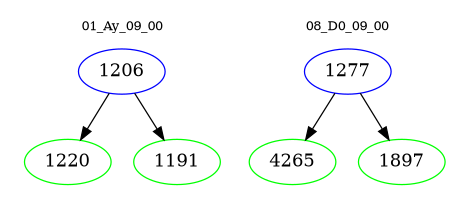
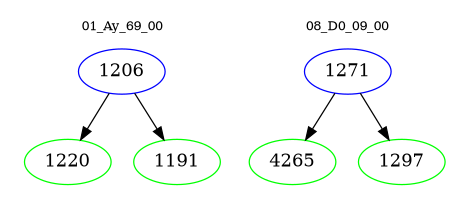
(122, 27) -> (122, 27)
(348, 72) -> (348, 72)
(402, 162) -> (402, 162)
